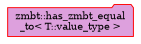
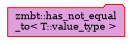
(71, 22) -> (66, 22)
